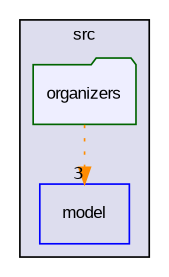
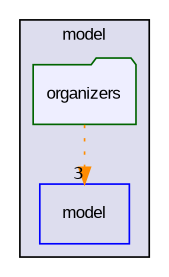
(85, 36) -> (85, 36)
